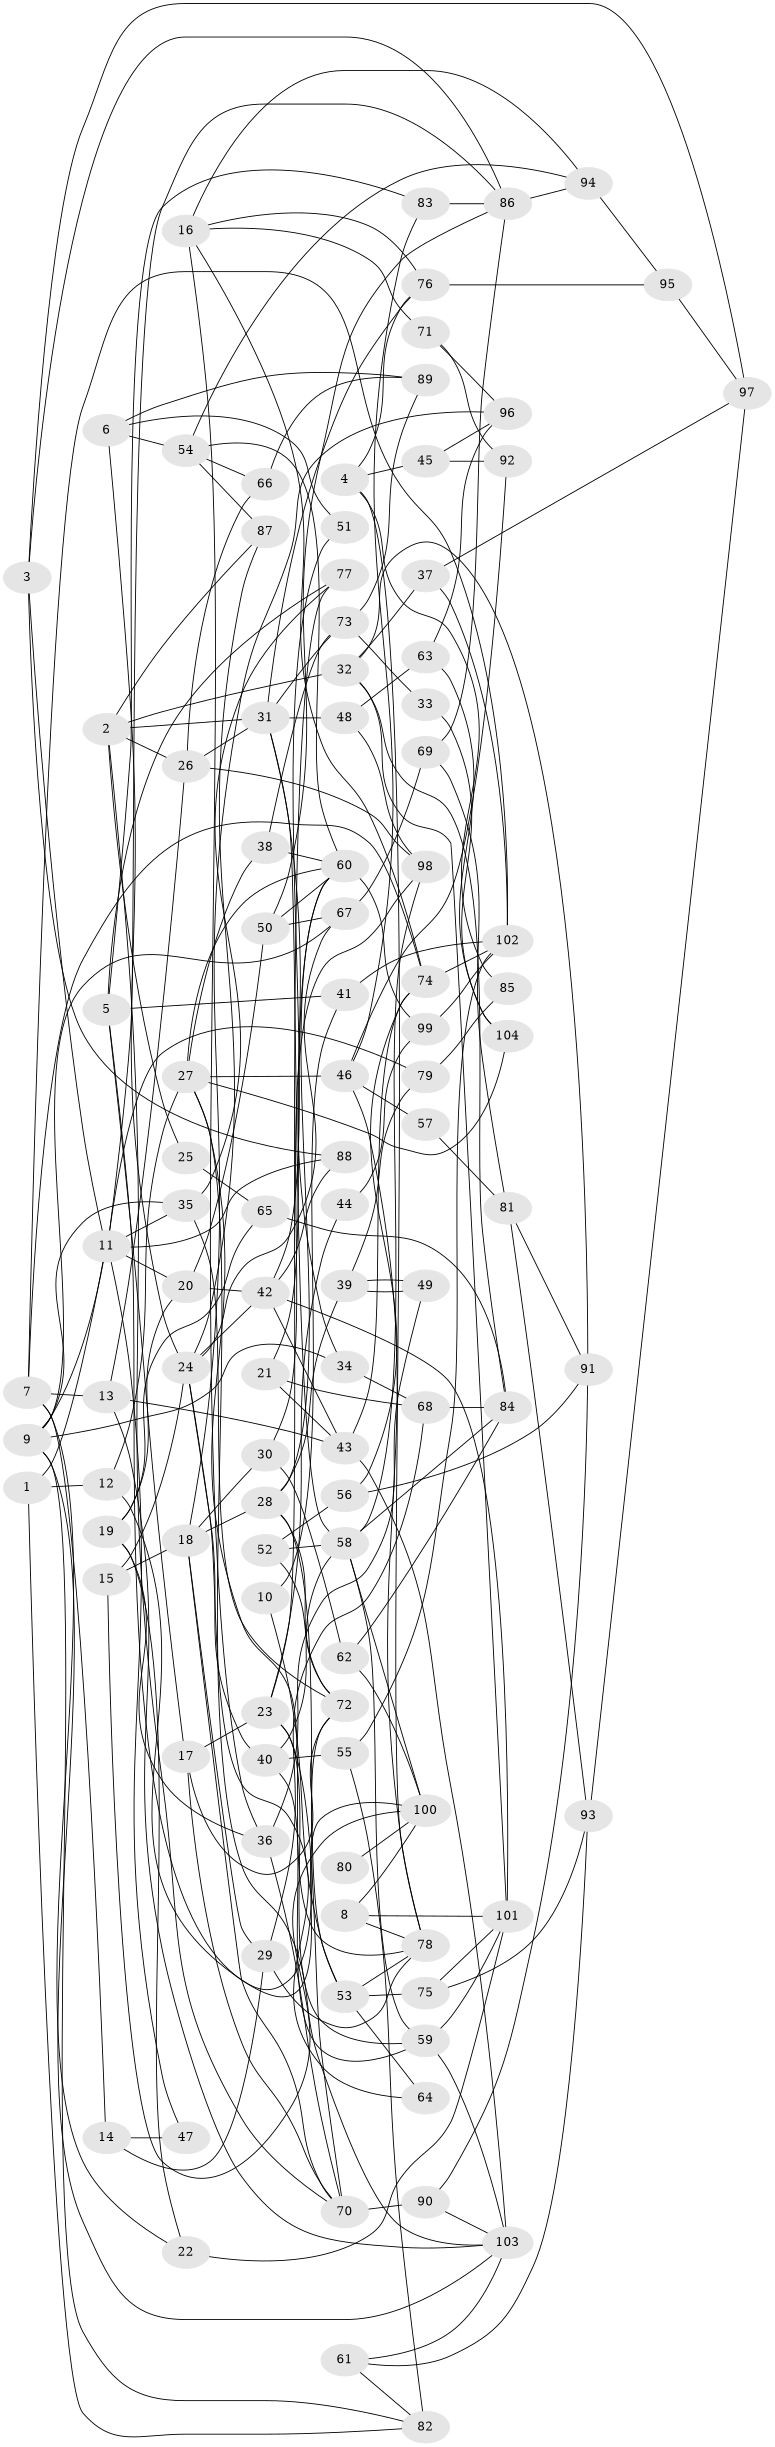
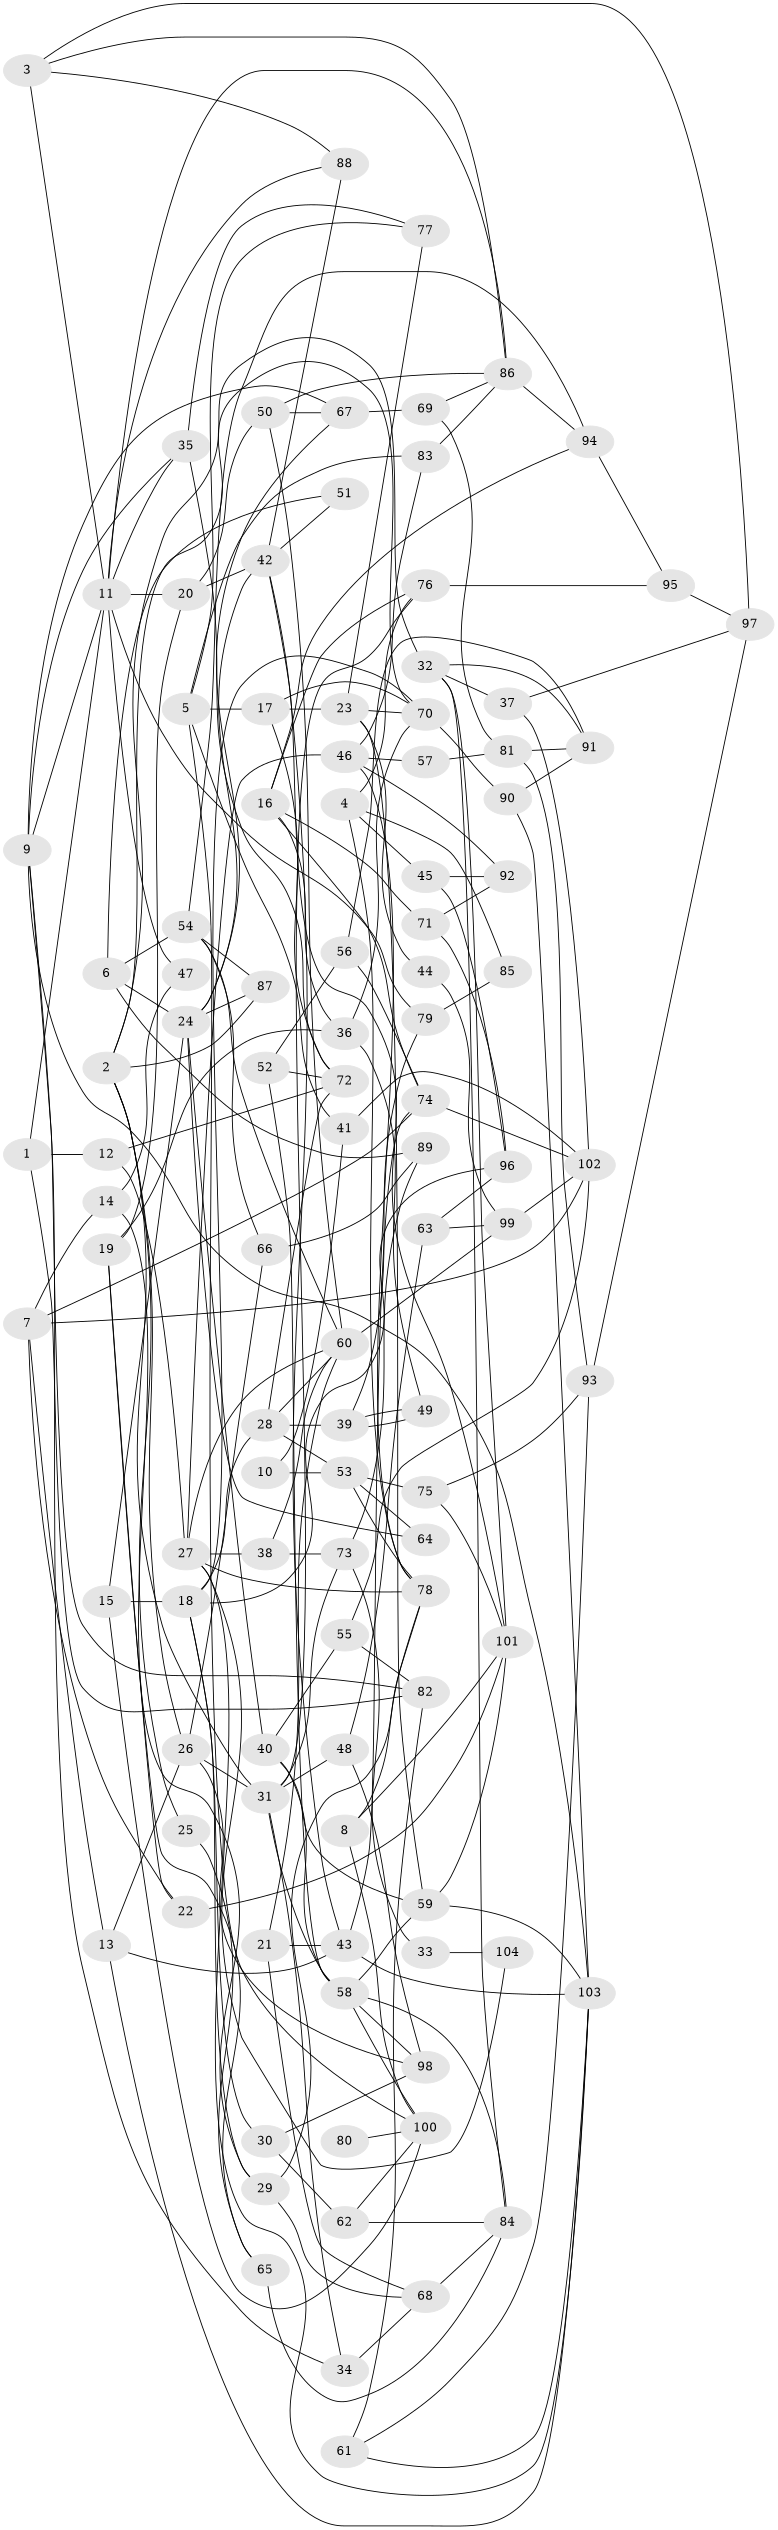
(472, 755) -> (467, 1227)
